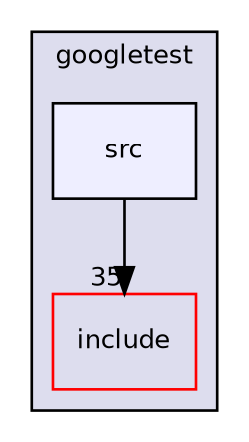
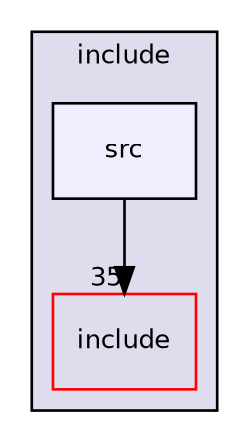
(124, 57) -> (124, 57)
